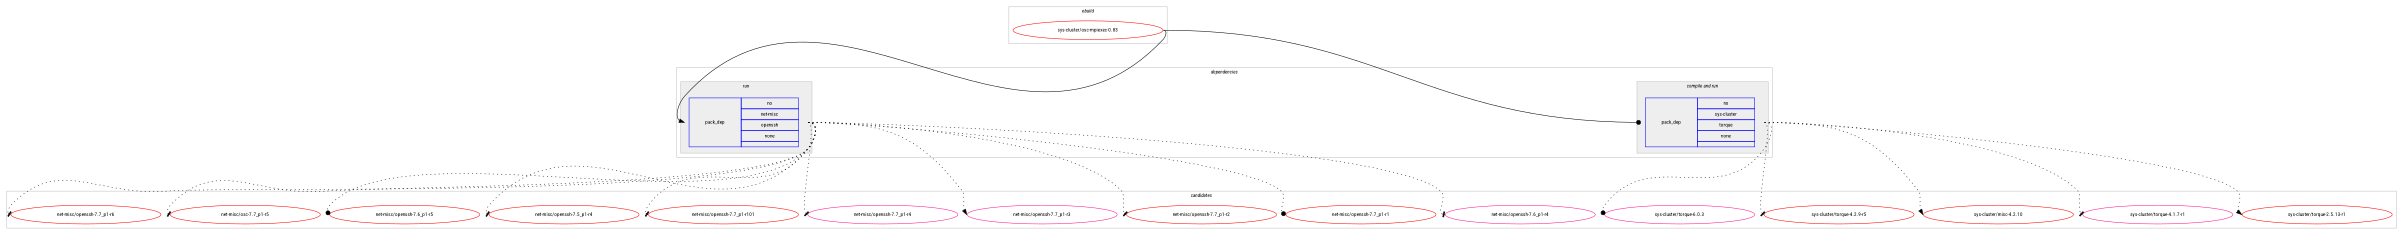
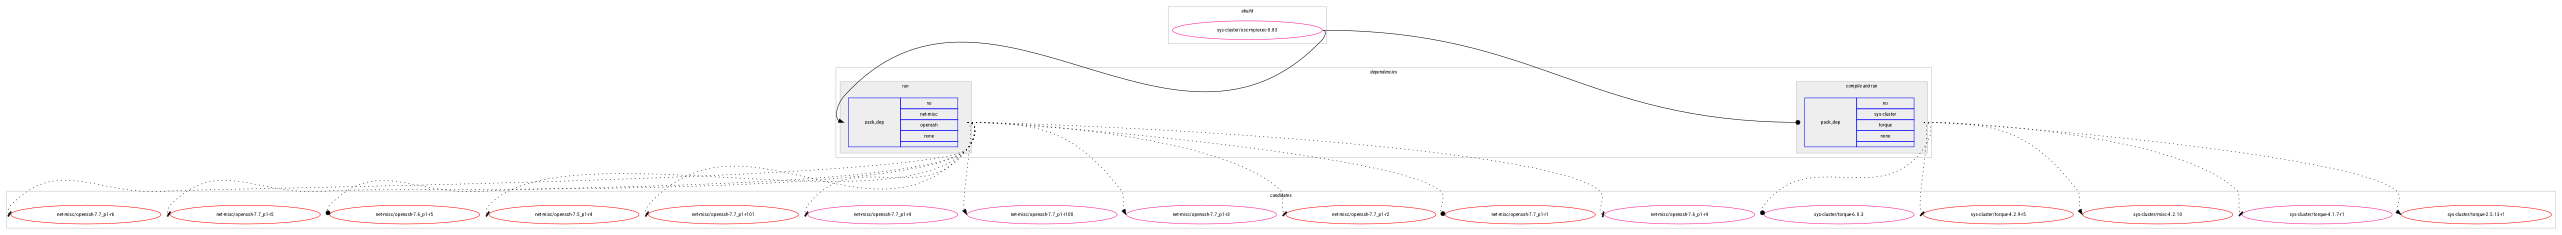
(1088, 30) -> (1247, 30)
(245, 215) -> (245, 215)
none -> (1042, 215)
